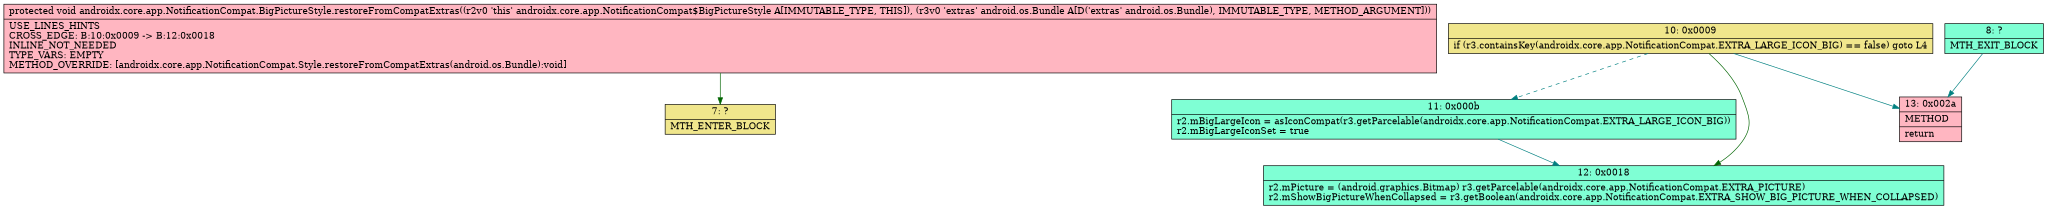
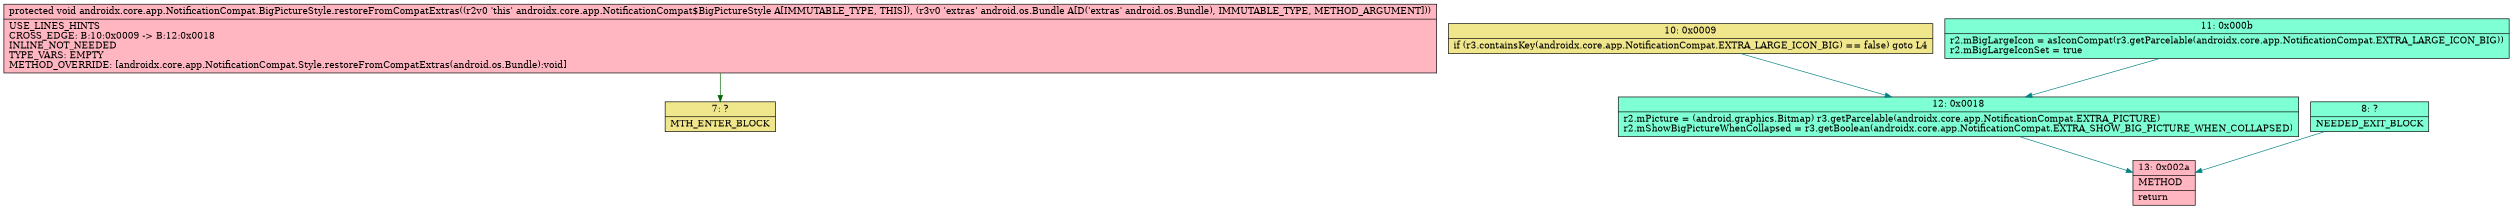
(1994, 46) -> (2370, 124)
(1583, 75) -> none
(1813, 80) -> (2073, 154)
(1746, 108) -> (1813, 74)
